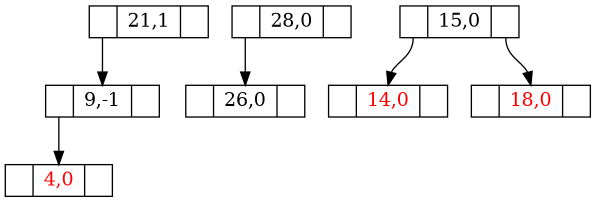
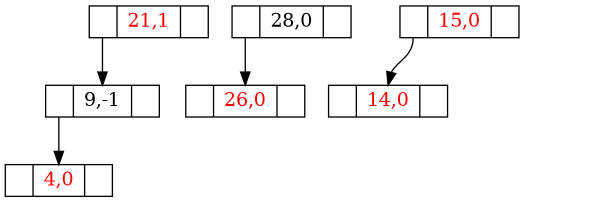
(149, 22) -> (149, 22)
(459, 22) -> (459, 22)
(245, 101) -> (245, 101)
(531, 101) -> none
